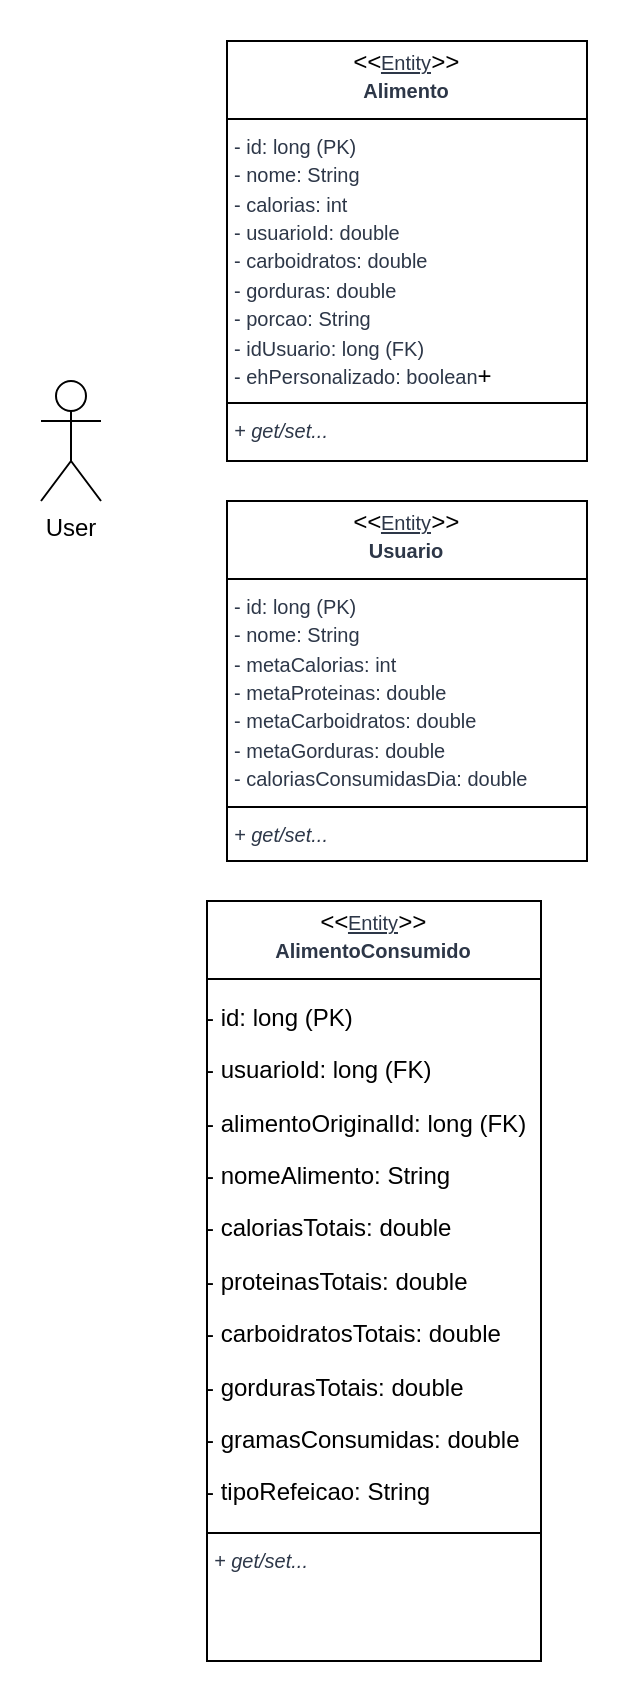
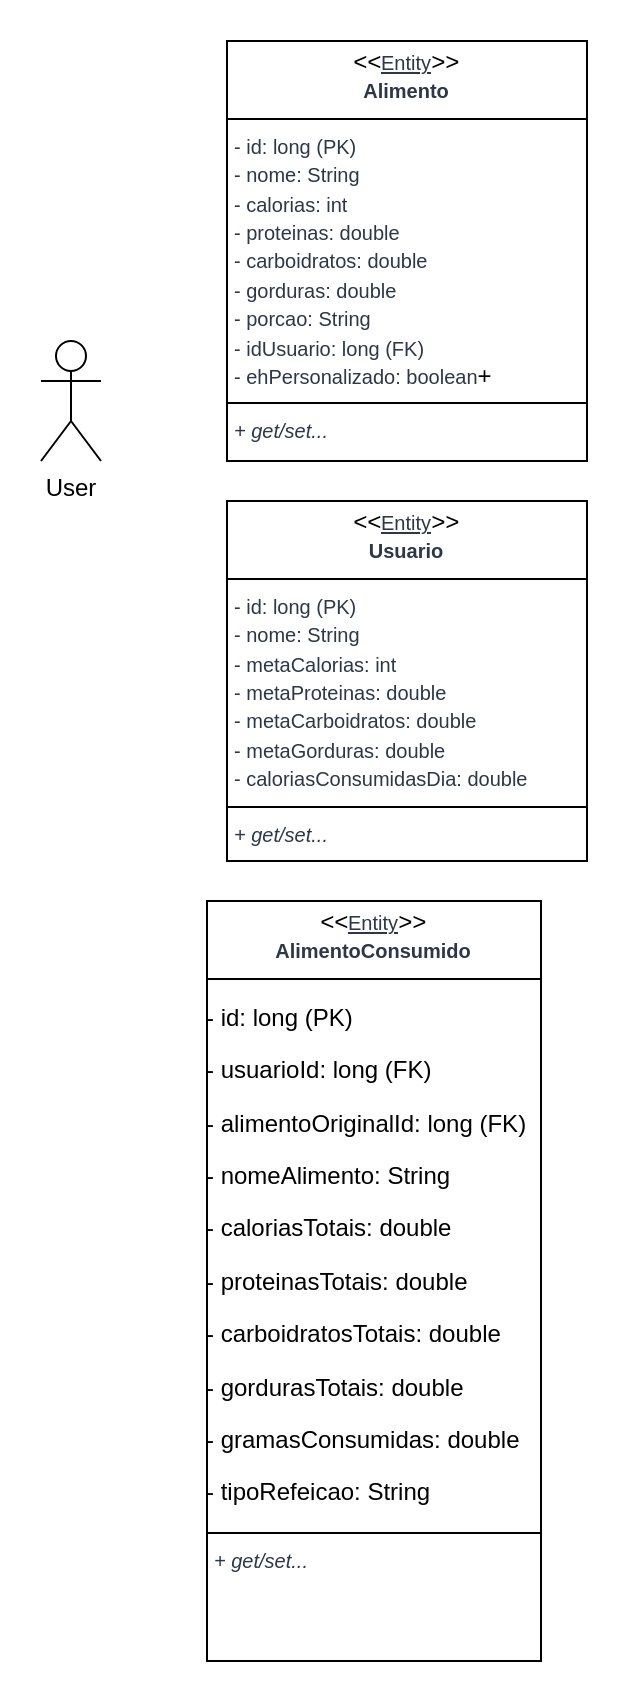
(390, 214) -> (390, 214)
(71, 441) -> (71, 401)
